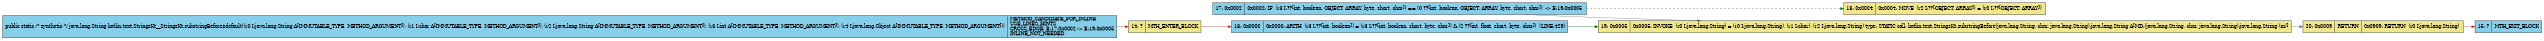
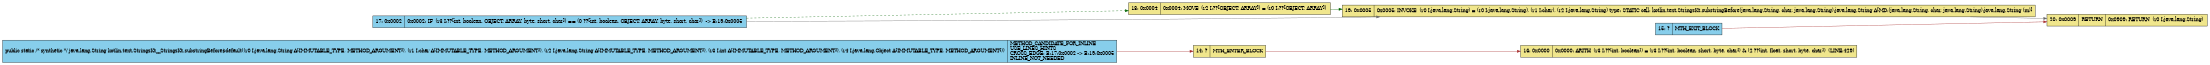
(1400, 27) -> (1689, 51)
(1581, 27) -> (1335, 9)
(2467, 27) -> (1883, 25)
